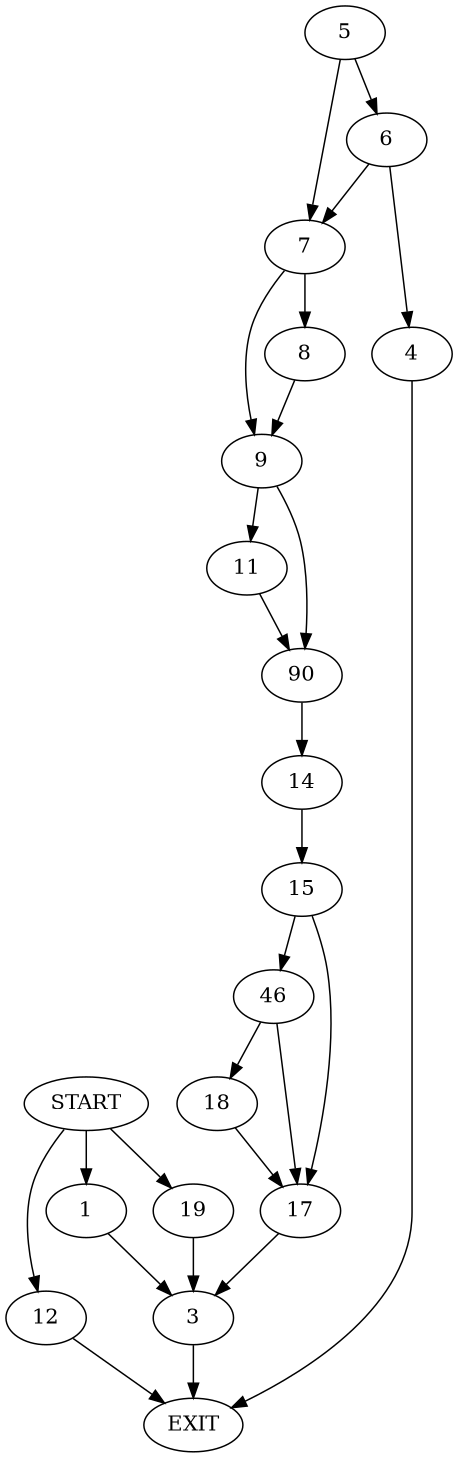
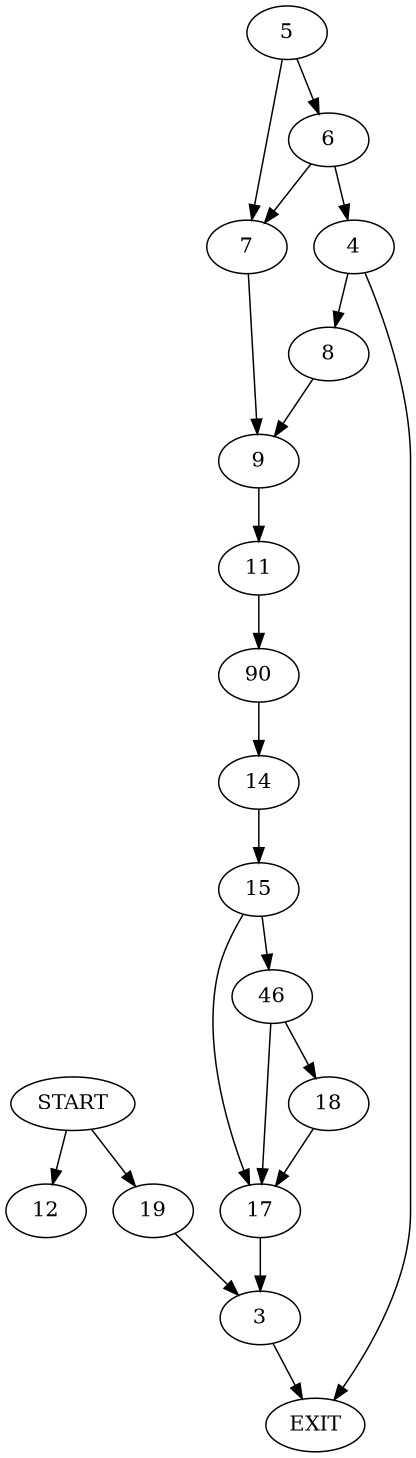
(305, 293) -> (343, 293)
(304, 557) -> none
(86, 1211) -> none
(113, 1366) -> none
